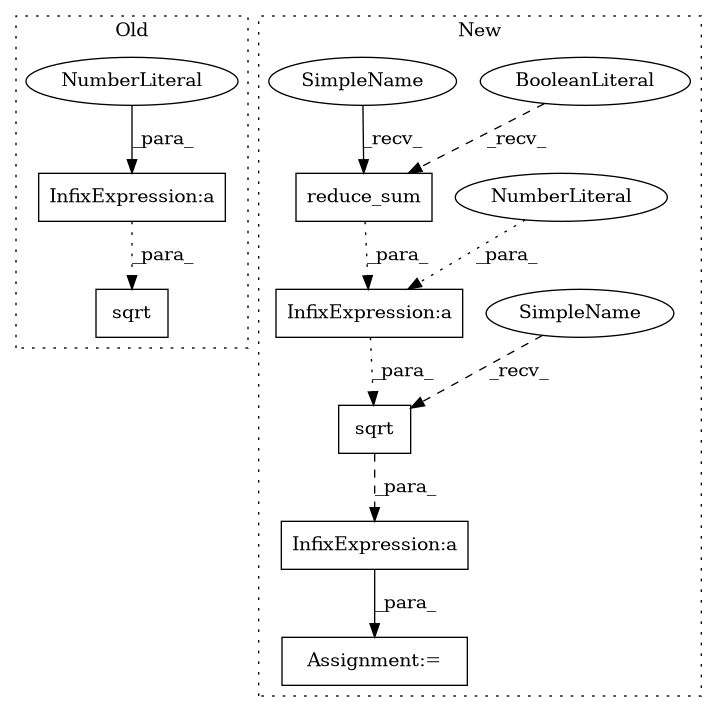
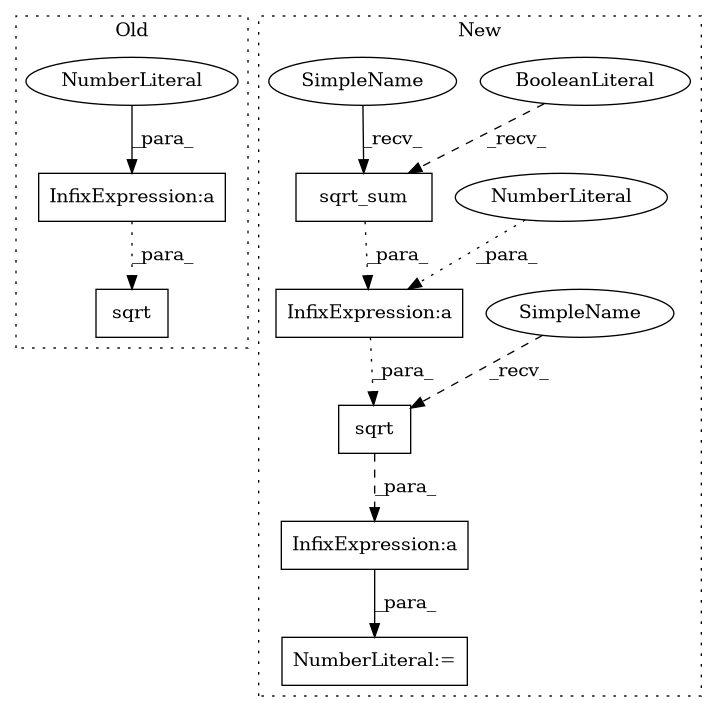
(364, 197) -> (364, 197)
(375, 661) -> (375, 661)
